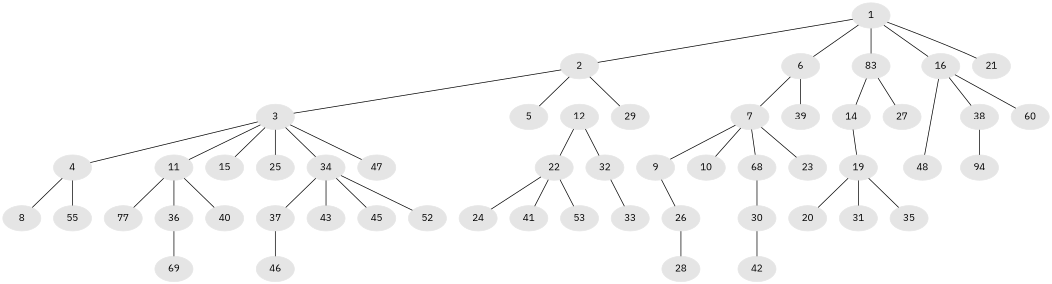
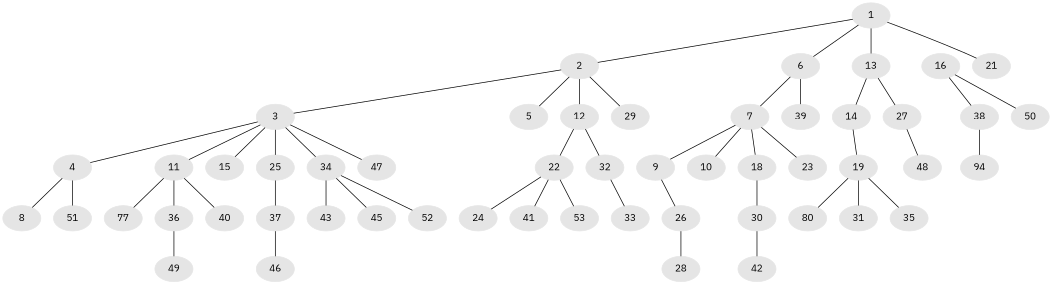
(906, 41) -> none
(871, 66) -> (871, 66)
none -> (580, 92)
(932, 117) -> (912, 142)
(1030, 117) -> (1030, 117)
(757, 168) -> (757, 168)
(301, 193) -> (275, 193)
(73, 218) -> (73, 218)
(808, 218) -> (808, 218)
(174, 269) -> (174, 269)
